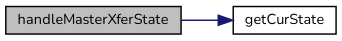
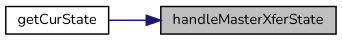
(200, 20) -> (128, 20)
